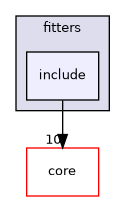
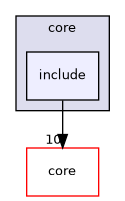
(63, 29) -> (63, 29)
